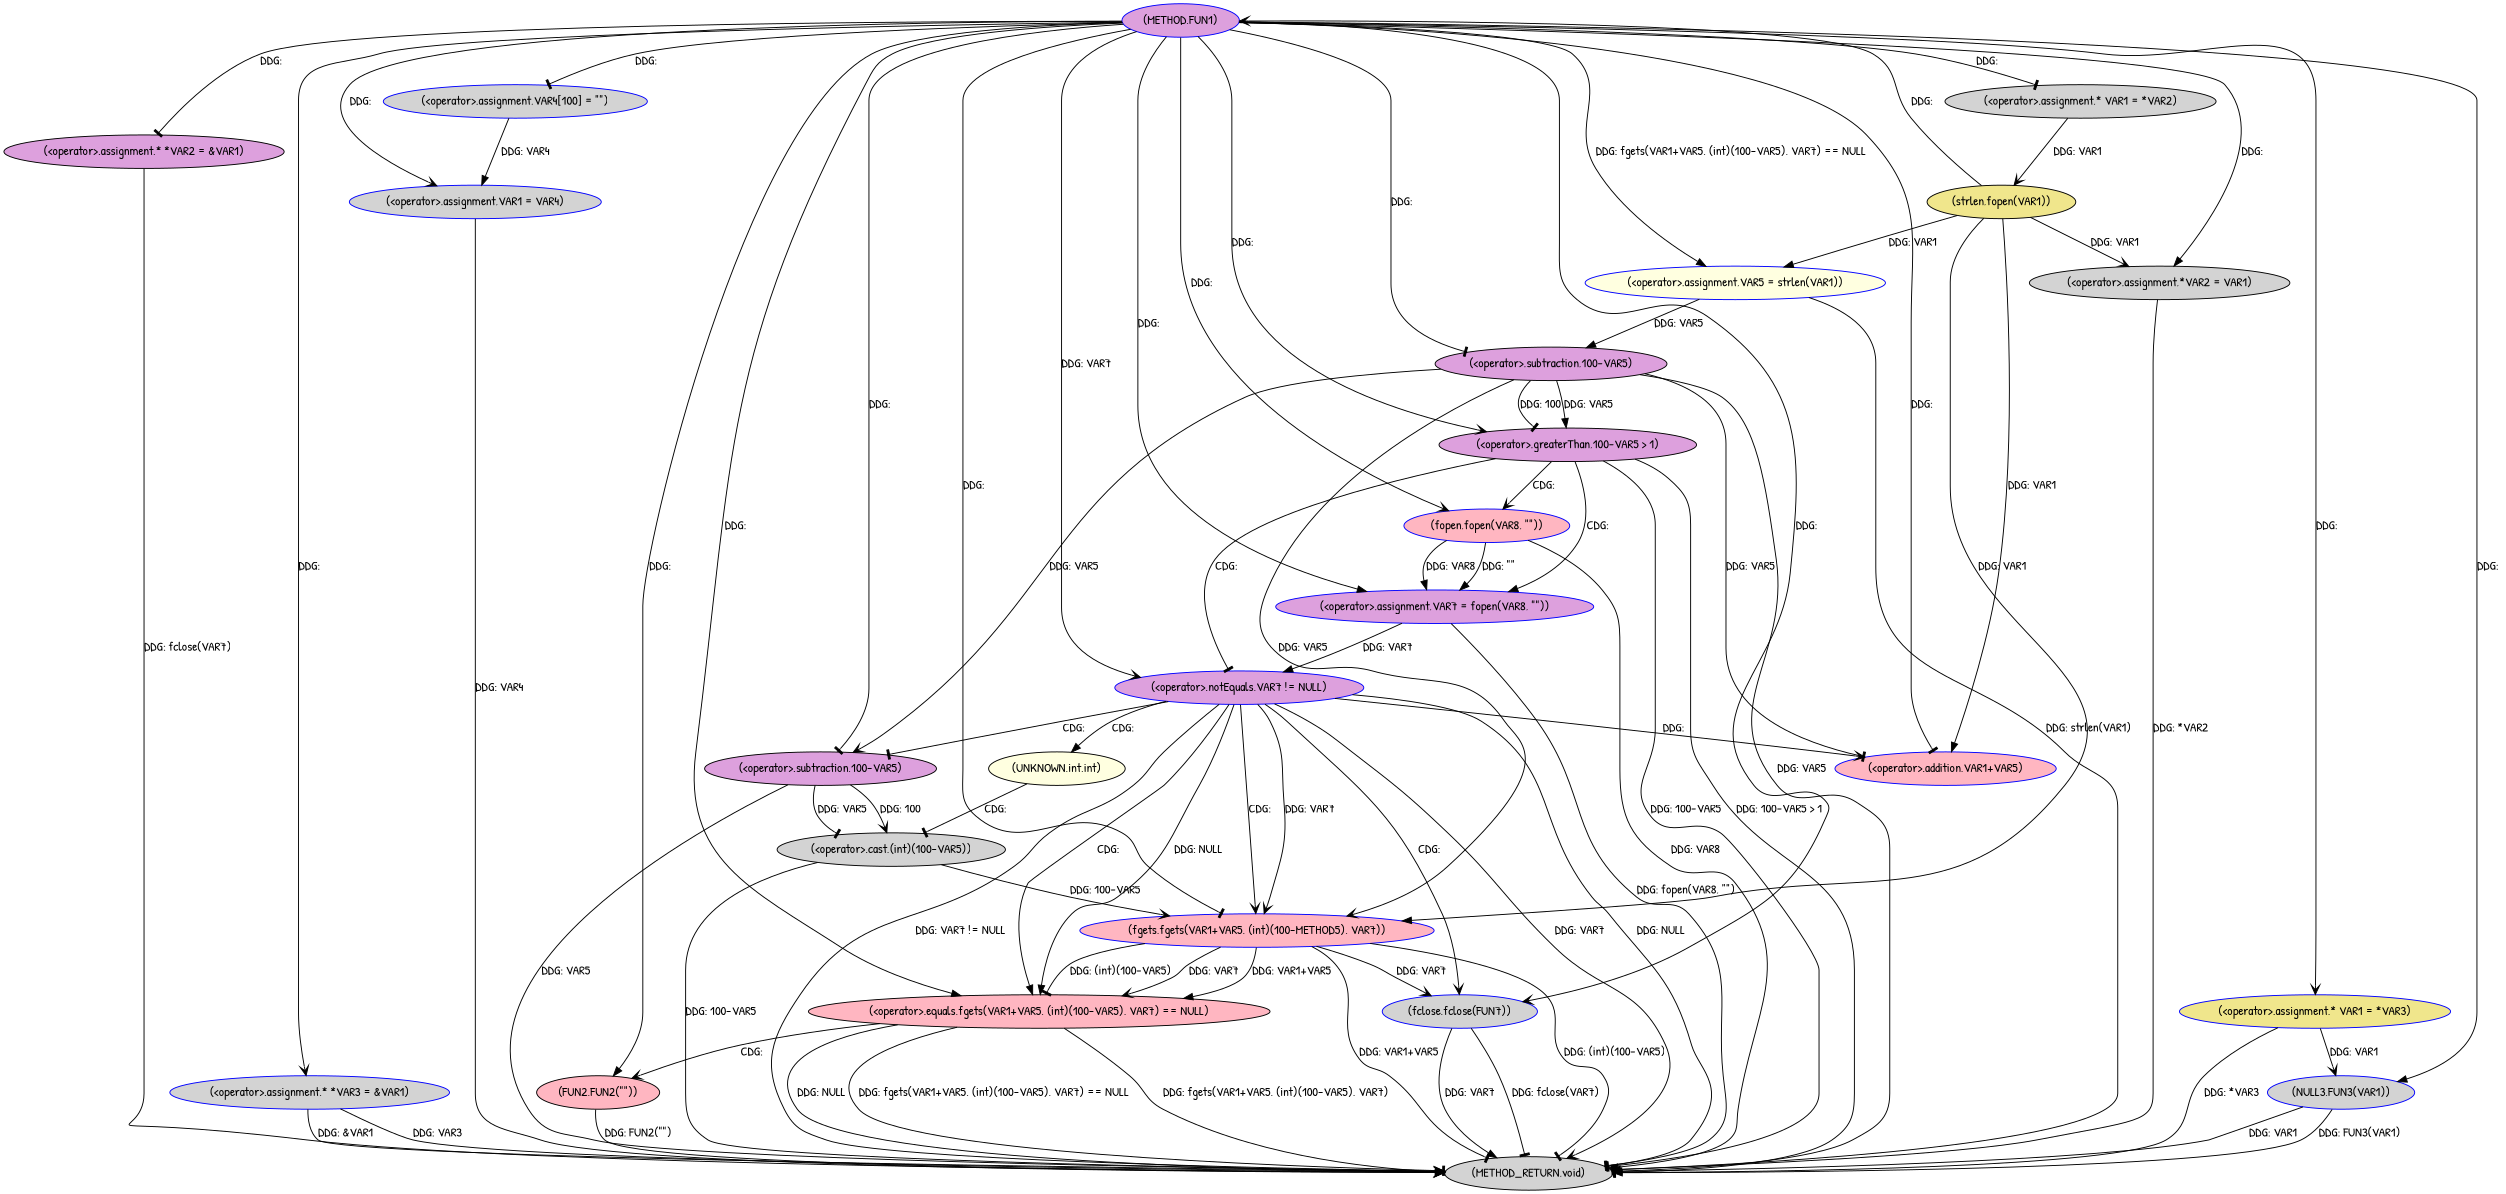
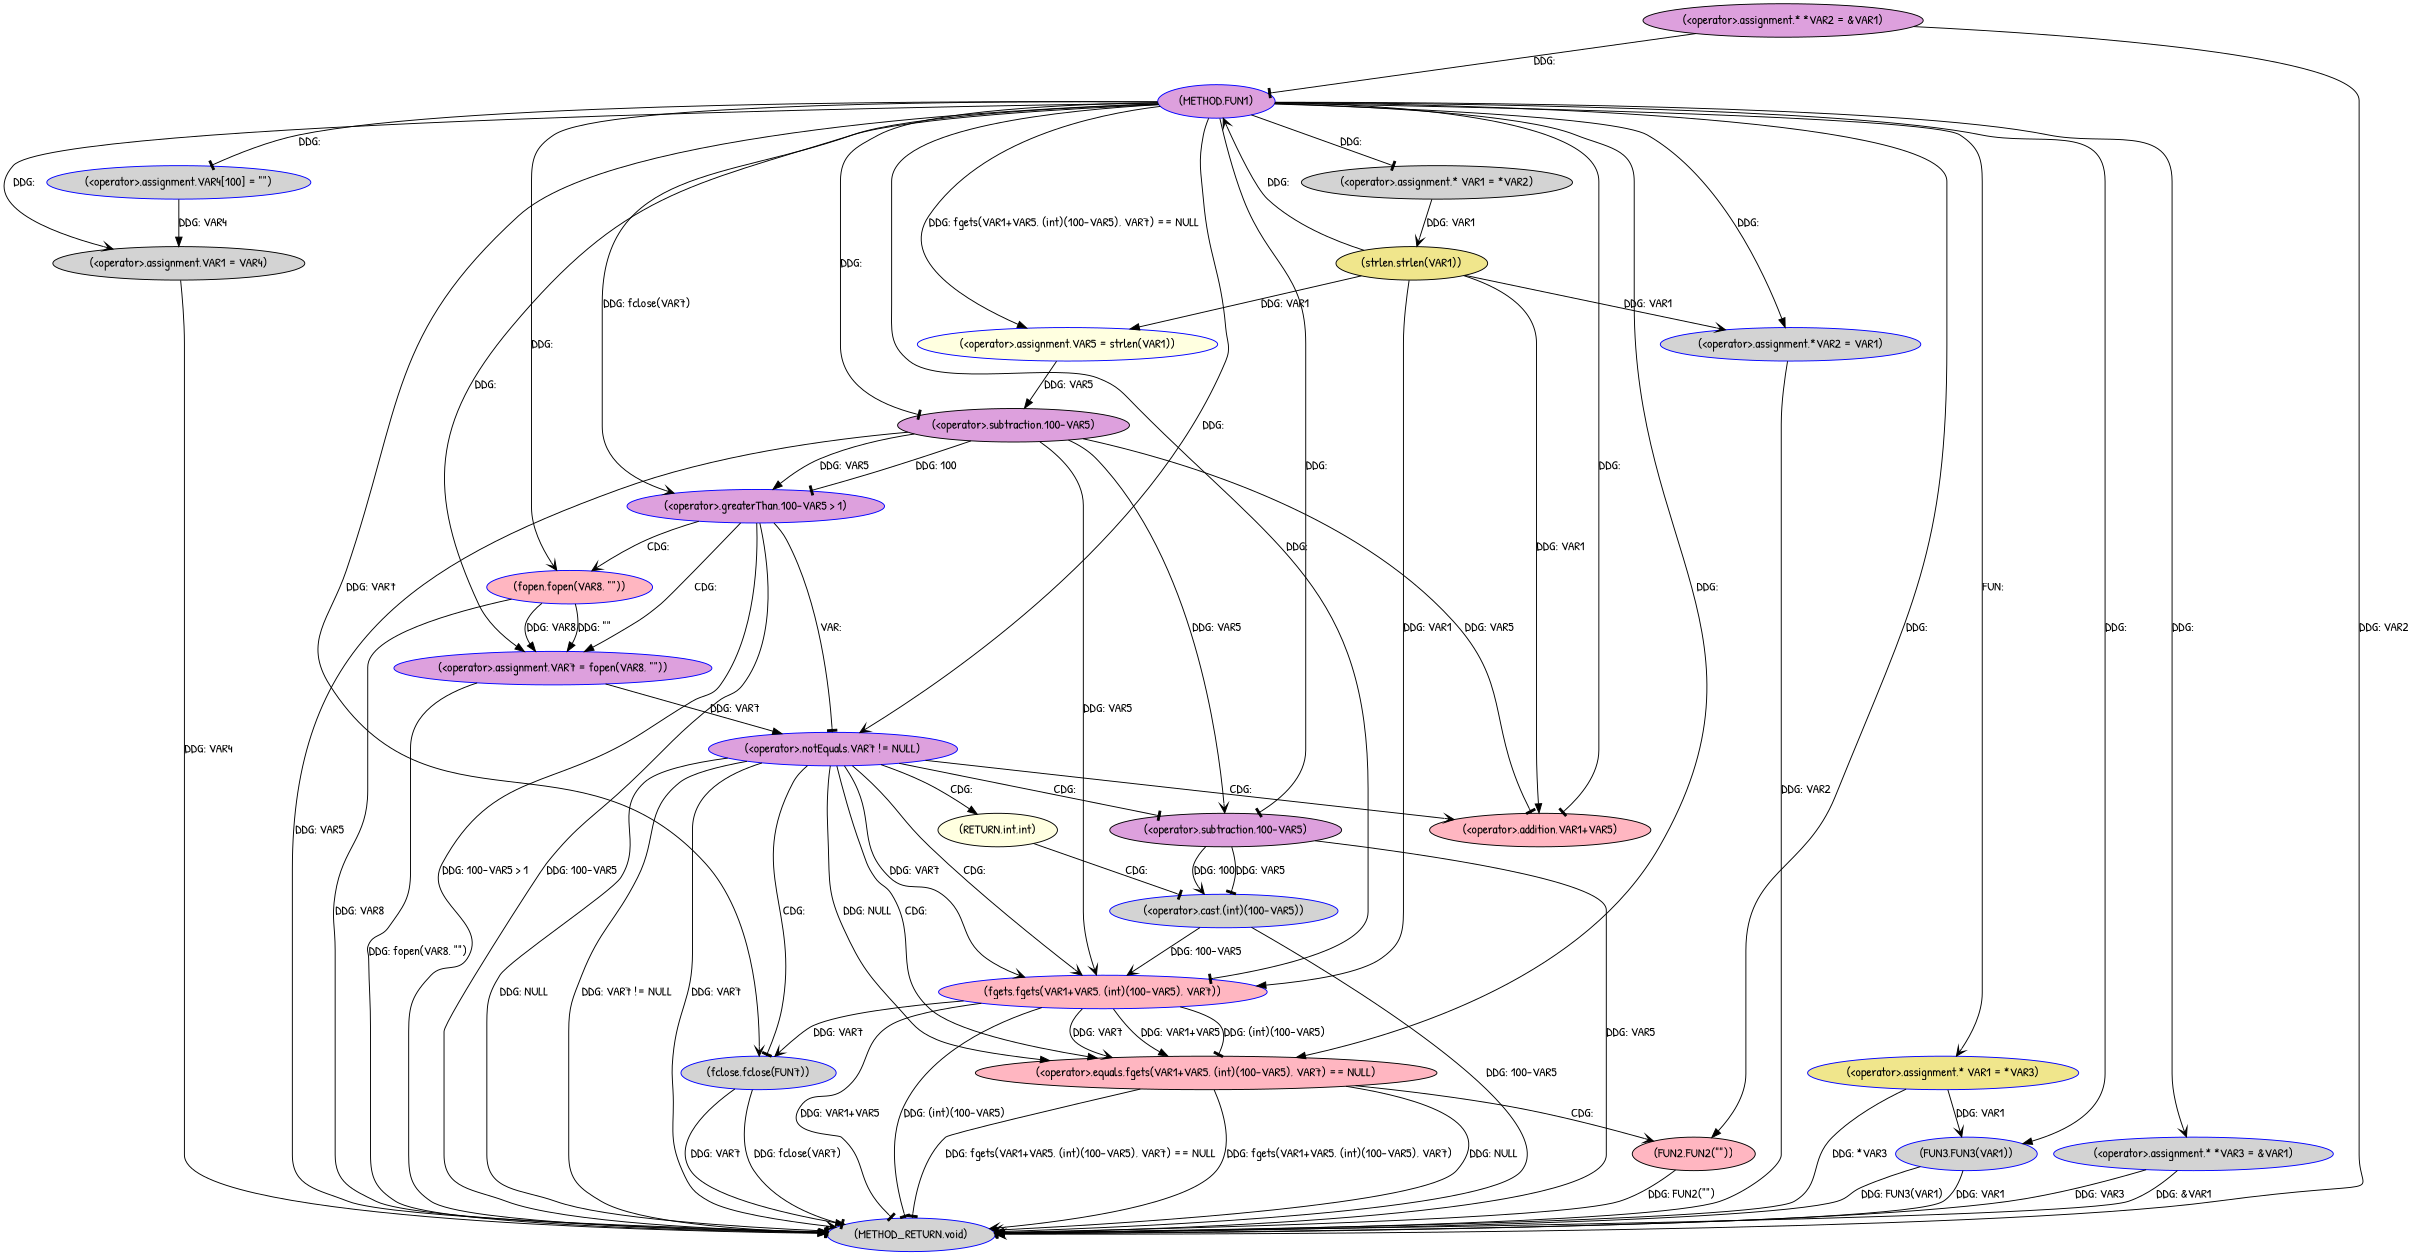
(627, 27) -> (1484, 63)
(475, 202) -> (179, 263)
(2001, 202) -> (1412, 263)
(1244, 242) -> (647, 304)
(2160, 283) -> (1791, 344)
(1087, 364) -> (1215, 425)
(1568, 445) -> (756, 506)
(1808, 526) -> (371, 587)
(2329, 526) -> (1995, 587)
(1228, 566) -> (833, 628)
(188, 647) -> (2384, 628)
(1675, 728) -> (1242, 790)
(2181, 728) -> (1806, 790)
(1057, 769) -> (998, 830)
(1946, 769) -> (1540, 830)
(1391, 825) -> (779, 906)
(891, 850) -> (1224, 911)
(2118, 876) -> none
(1257, 931) -> (1103, 992)
(2341, 1092) -> (1966, 1154)
(755, 1148) -> (1452, 1196)
(1529, 1173) -> (911, 1235)
